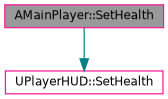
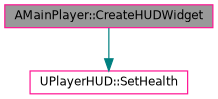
(84, 16) -> (109, 16)
